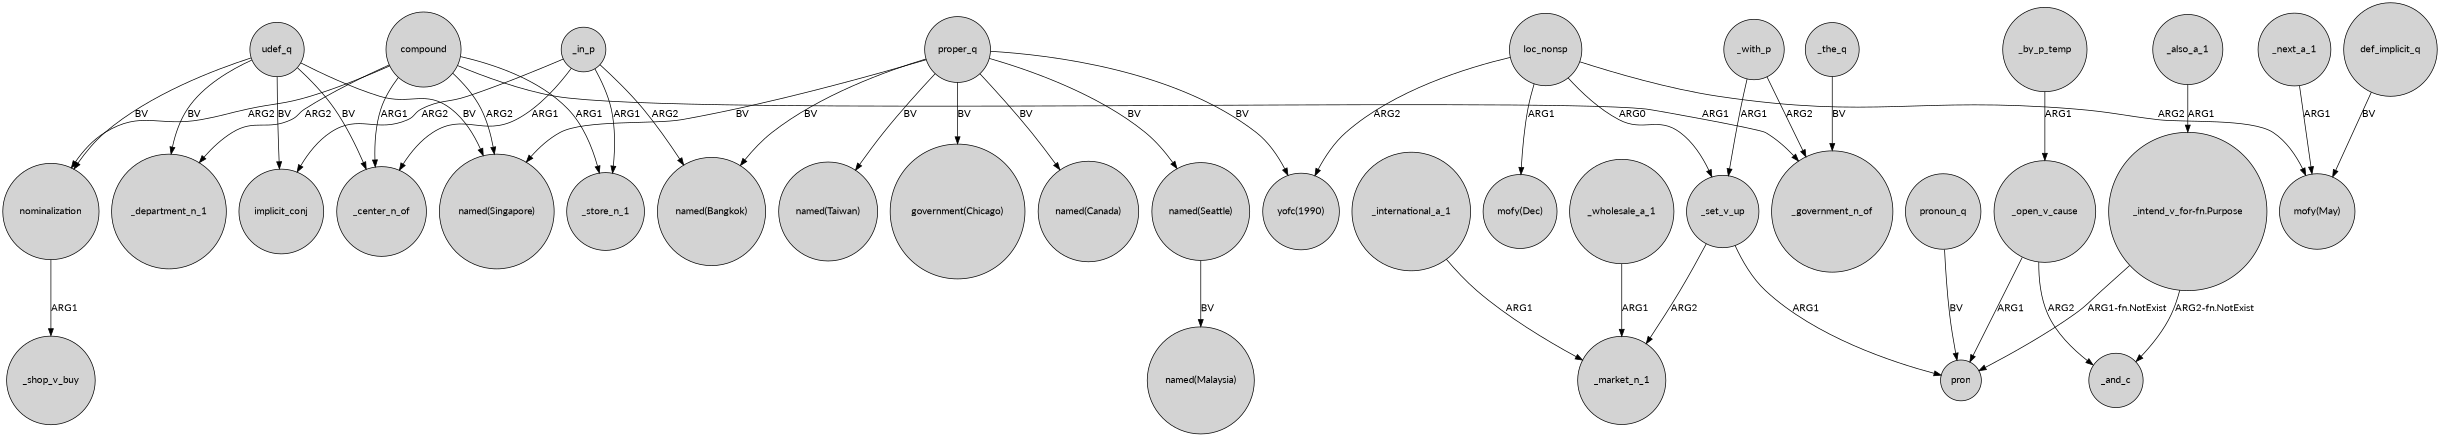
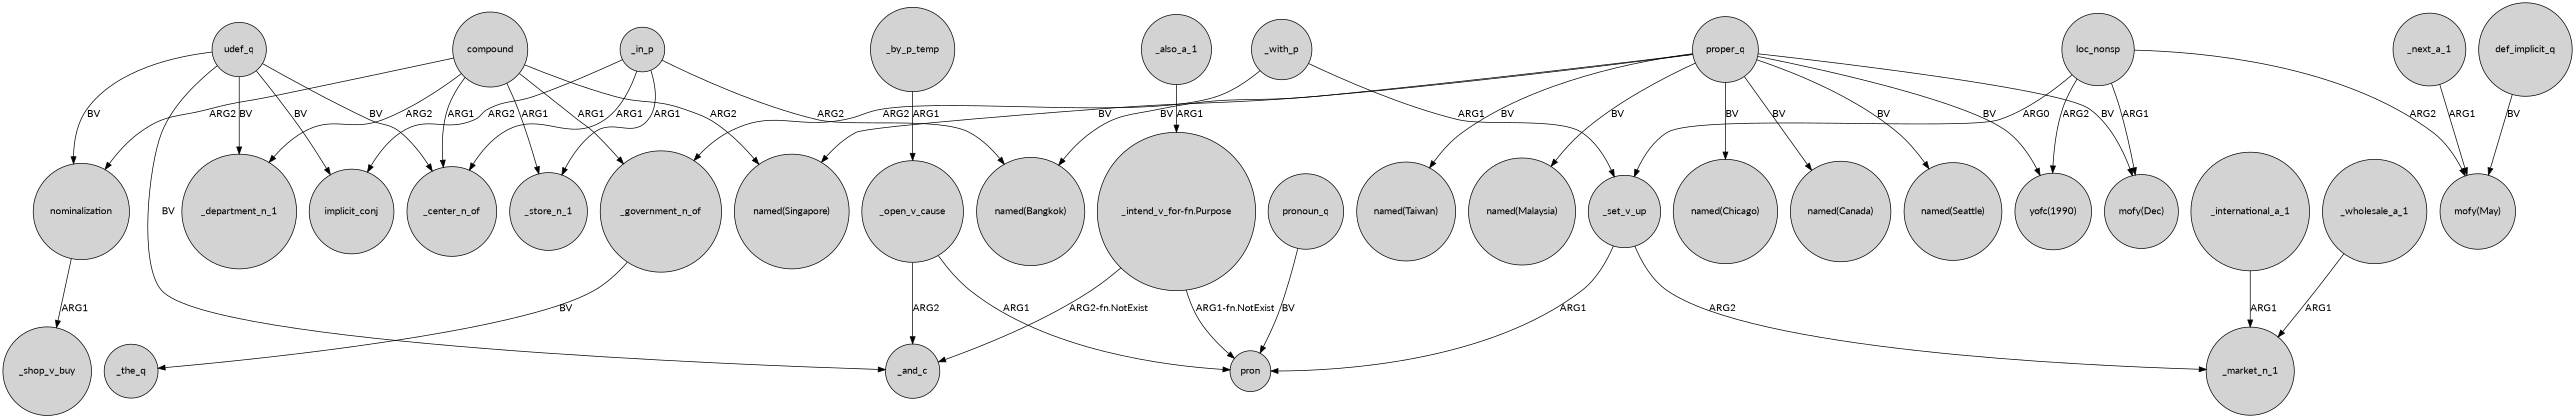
none -> (1961, 80)
(399, 99) -> (368, 337)
(1832, 112) -> (416, 337)
(958, 212) -> (1725, 212)
(1201, 290) -> (1620, 104)
